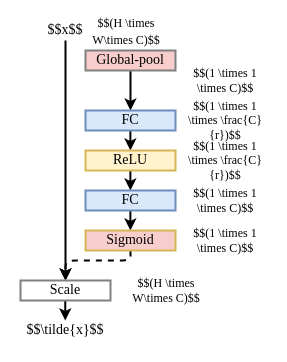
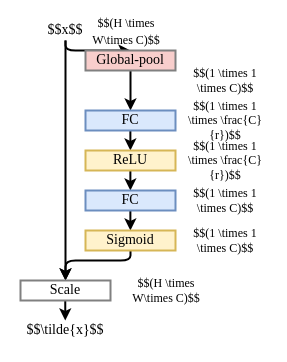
none -> (77, 51)
(131, 241) -> (131, 241)
(102, 261) -> (102, 261)
